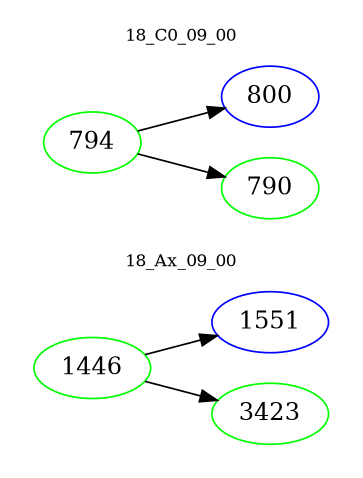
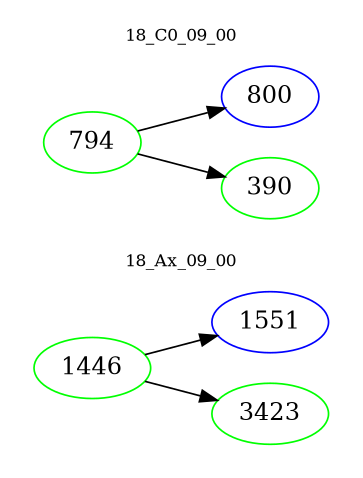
(270, 188) -> (270, 188)
